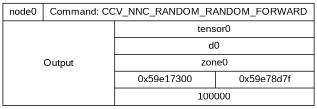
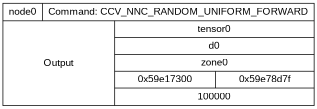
(179, 12) -> (178, 12)
